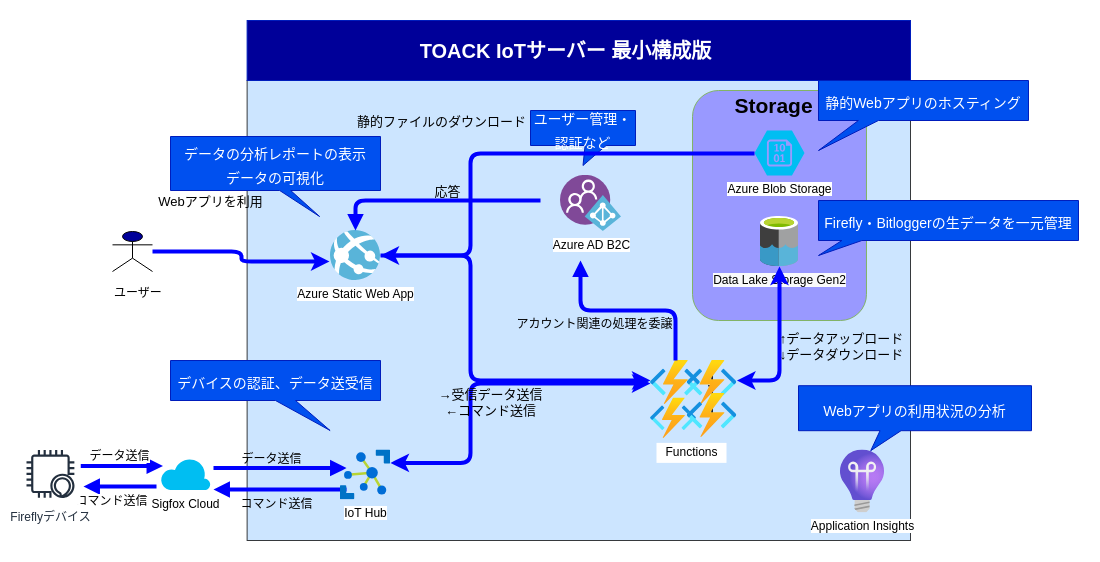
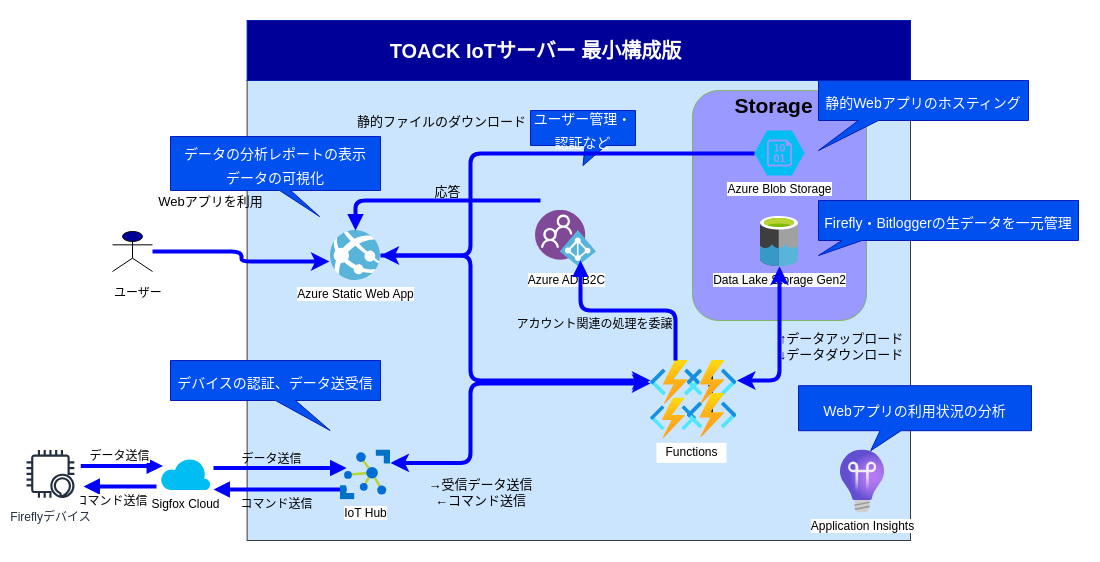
(566, 51) -> (536, 51)
(591, 203) -> (566, 238)
(491, 403) -> (481, 493)
